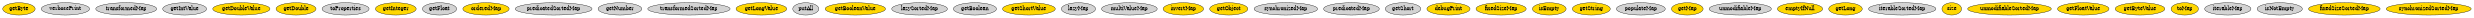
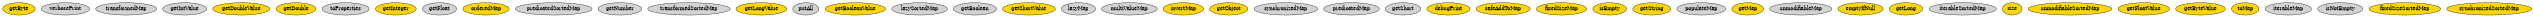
none -> (1503, 9)
